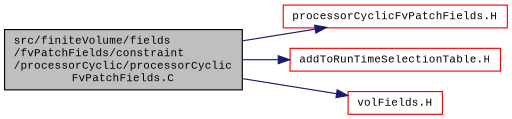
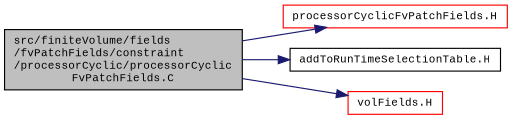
(395, 60) -> (395, 60)
